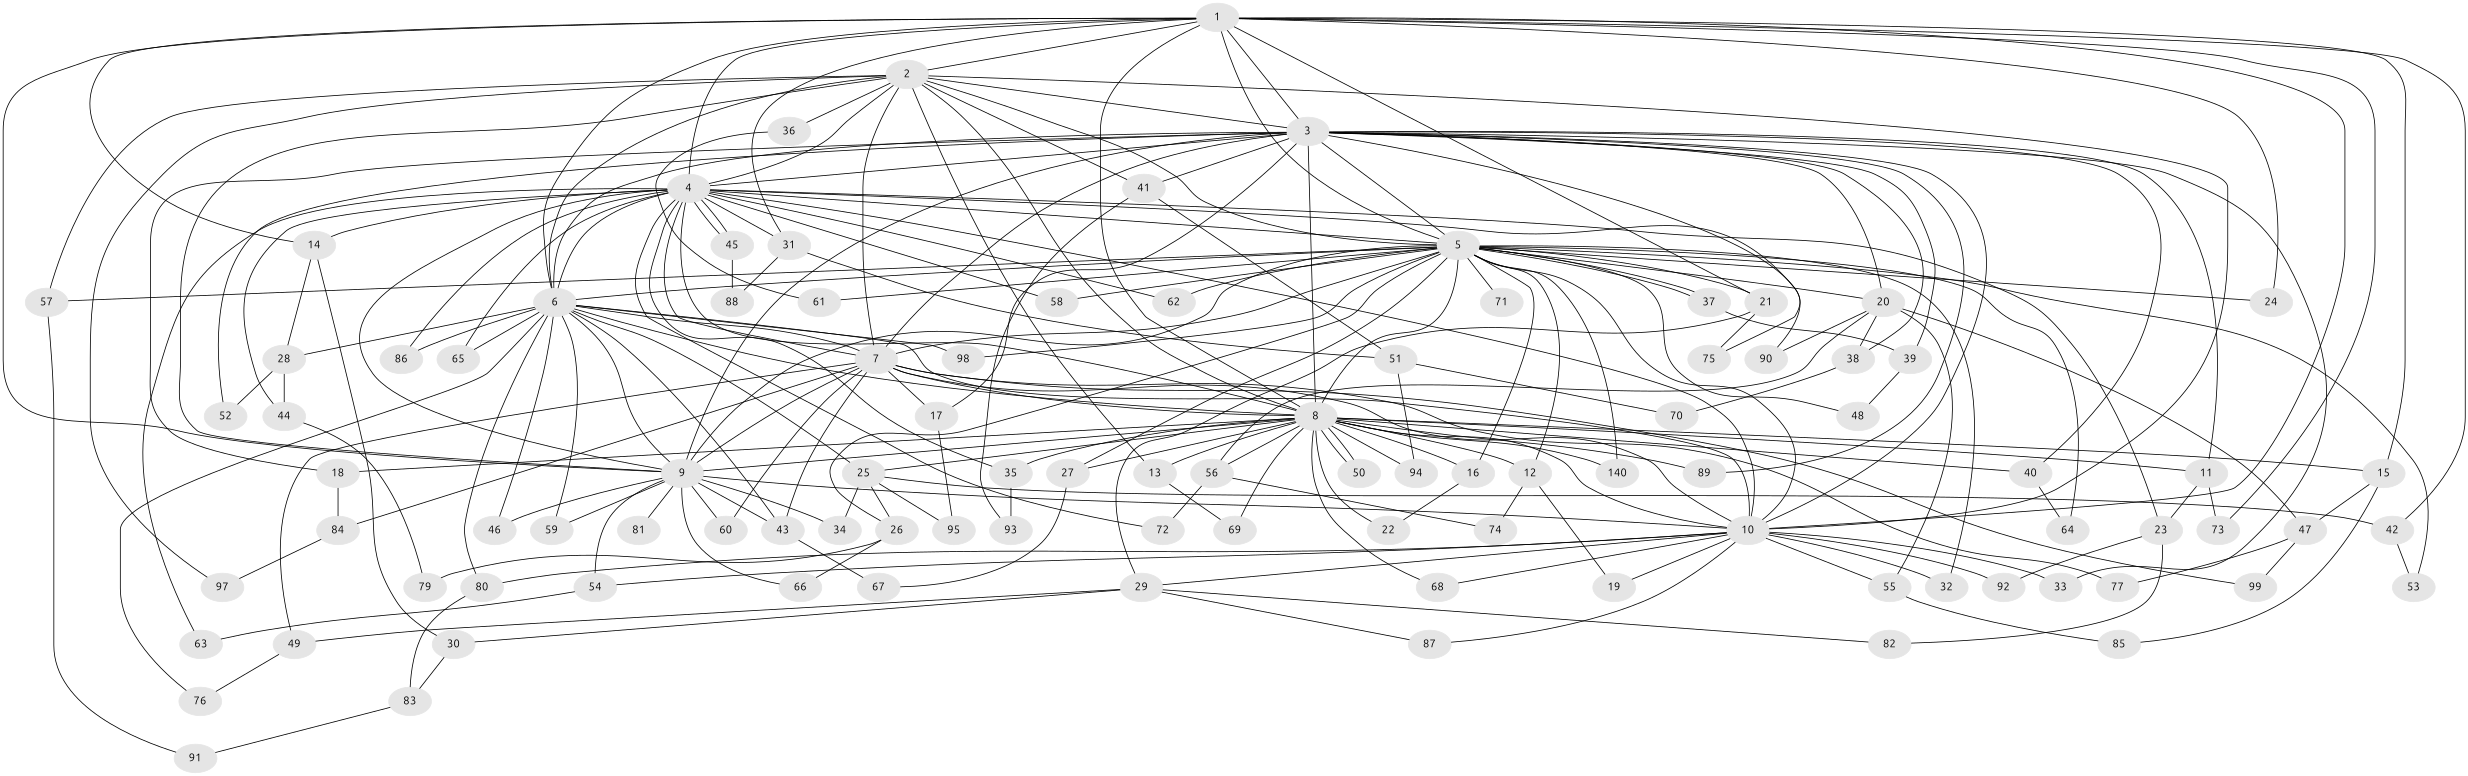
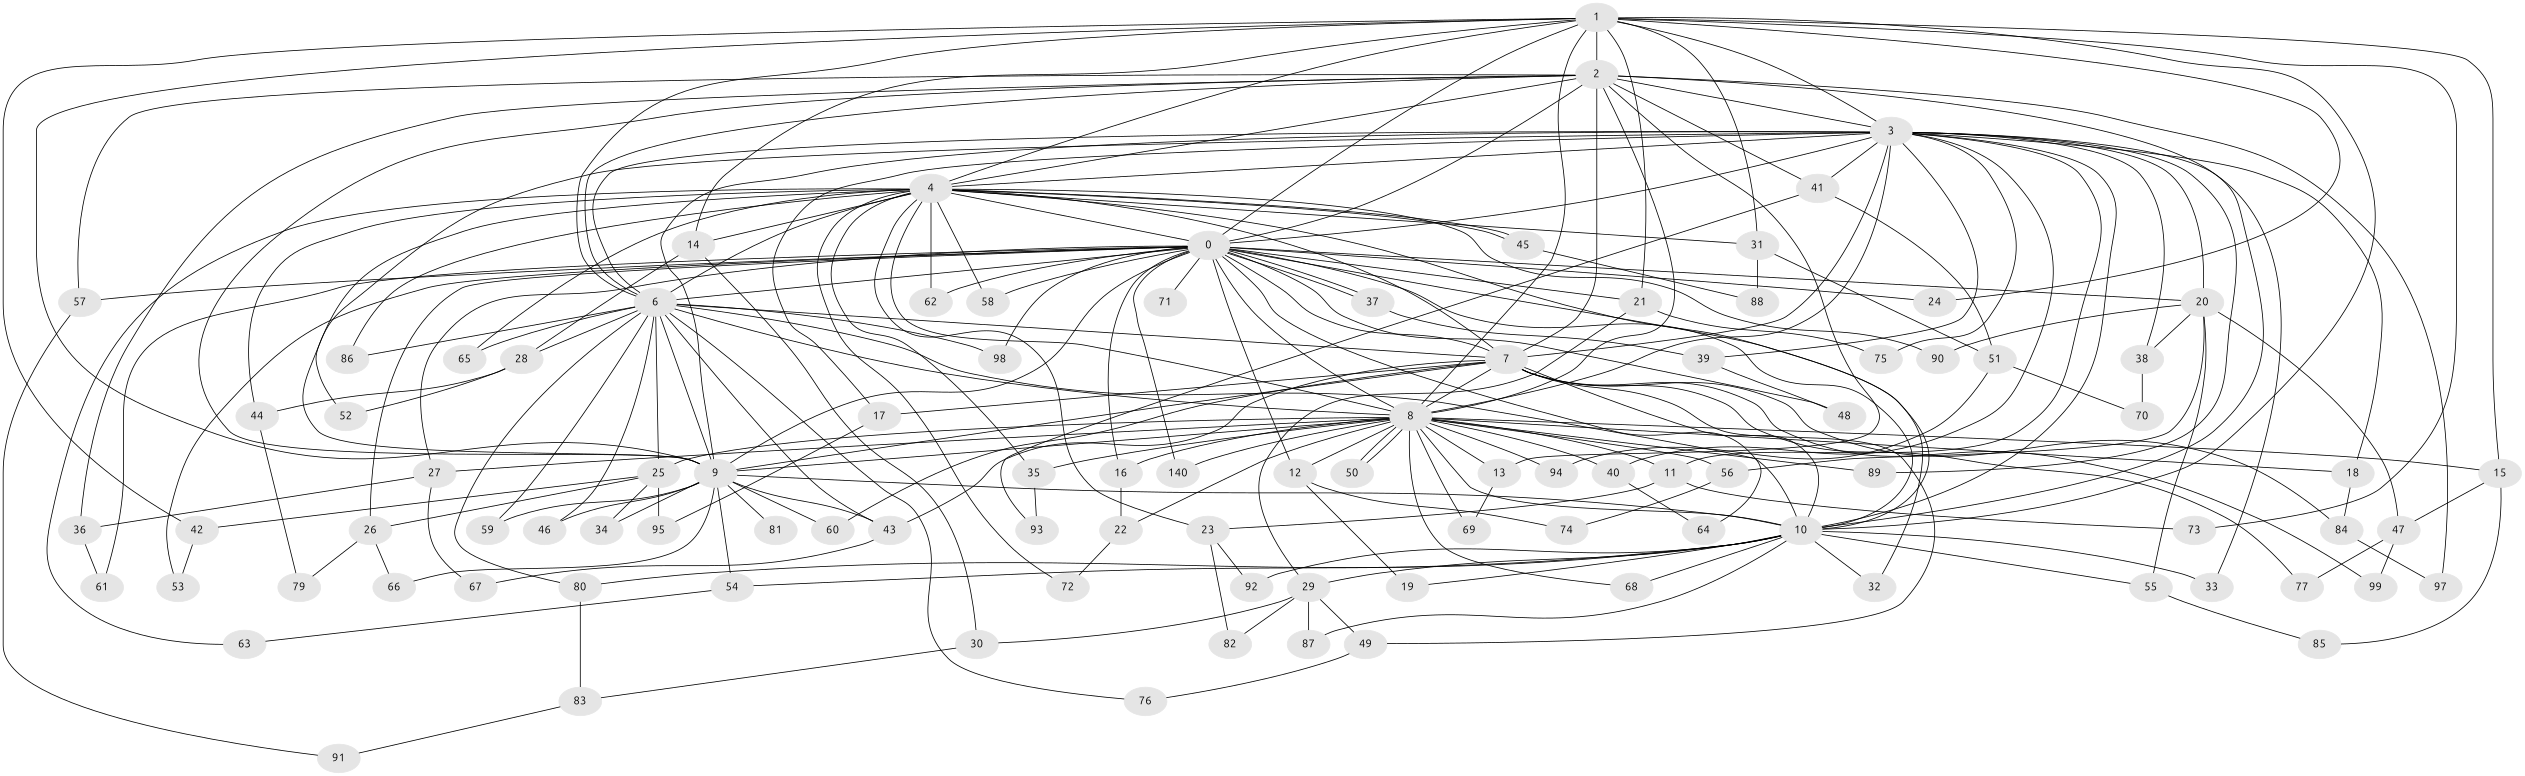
(1458, 245) -> (1209, 245)
none -> (257, 502)
(1181, 509) -> (1095, 558)
